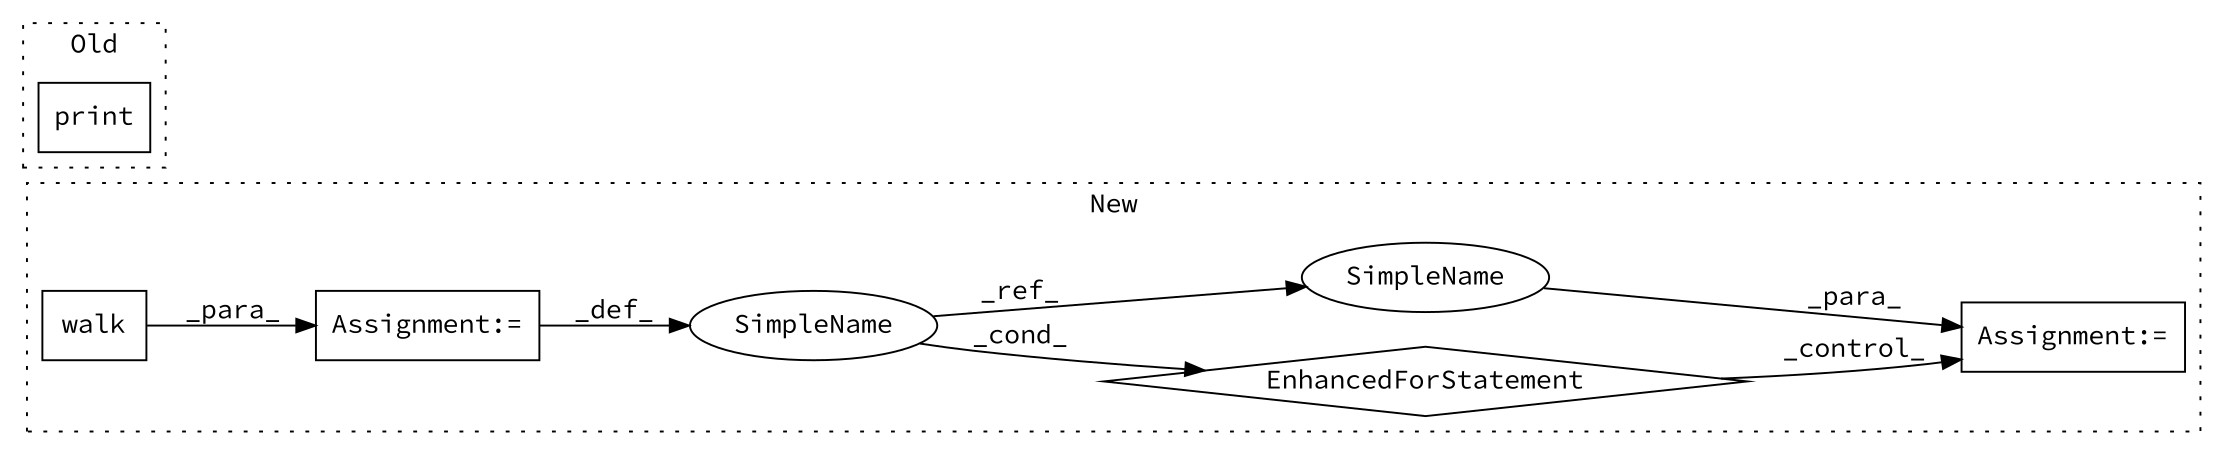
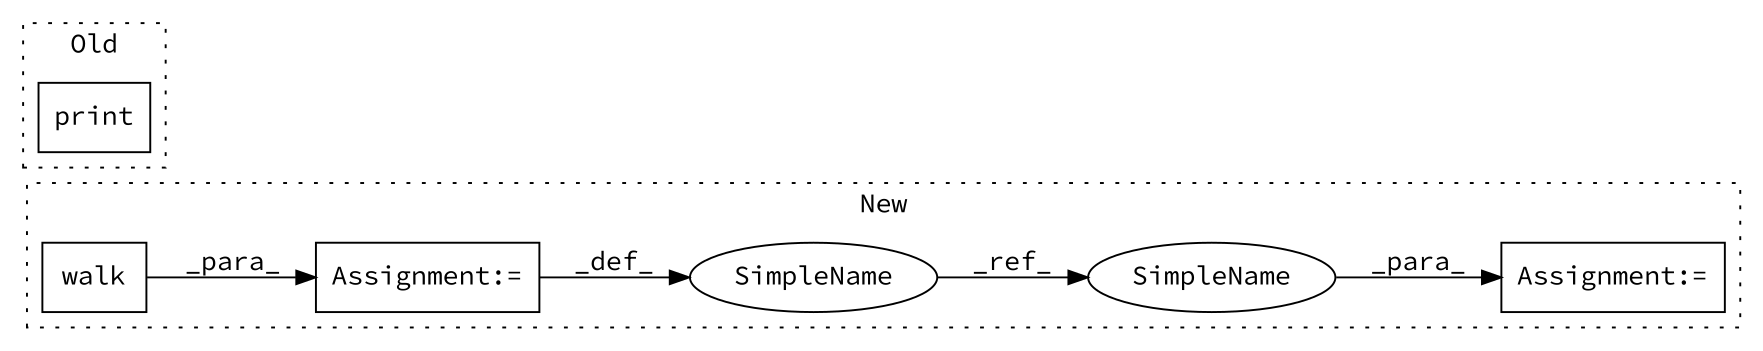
(1425, 381) -> none
